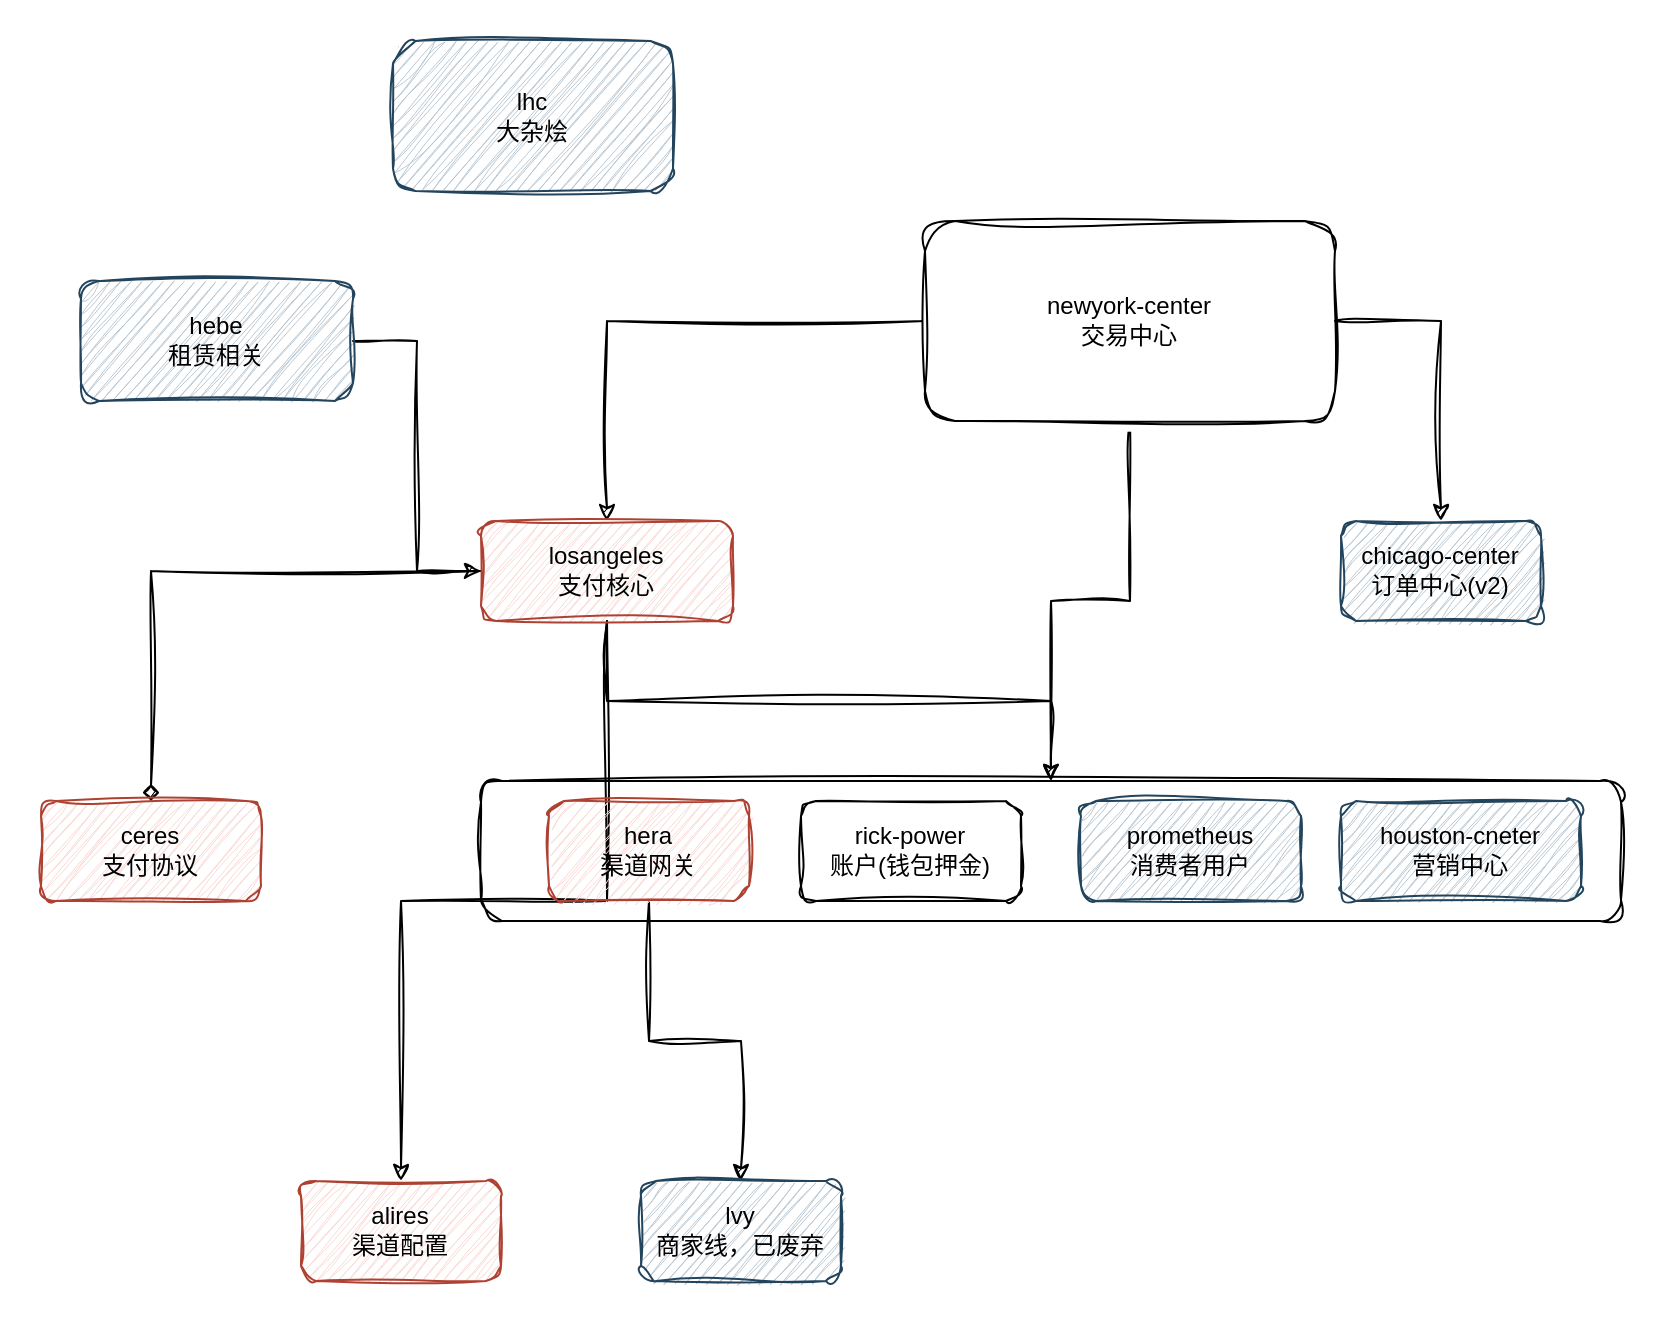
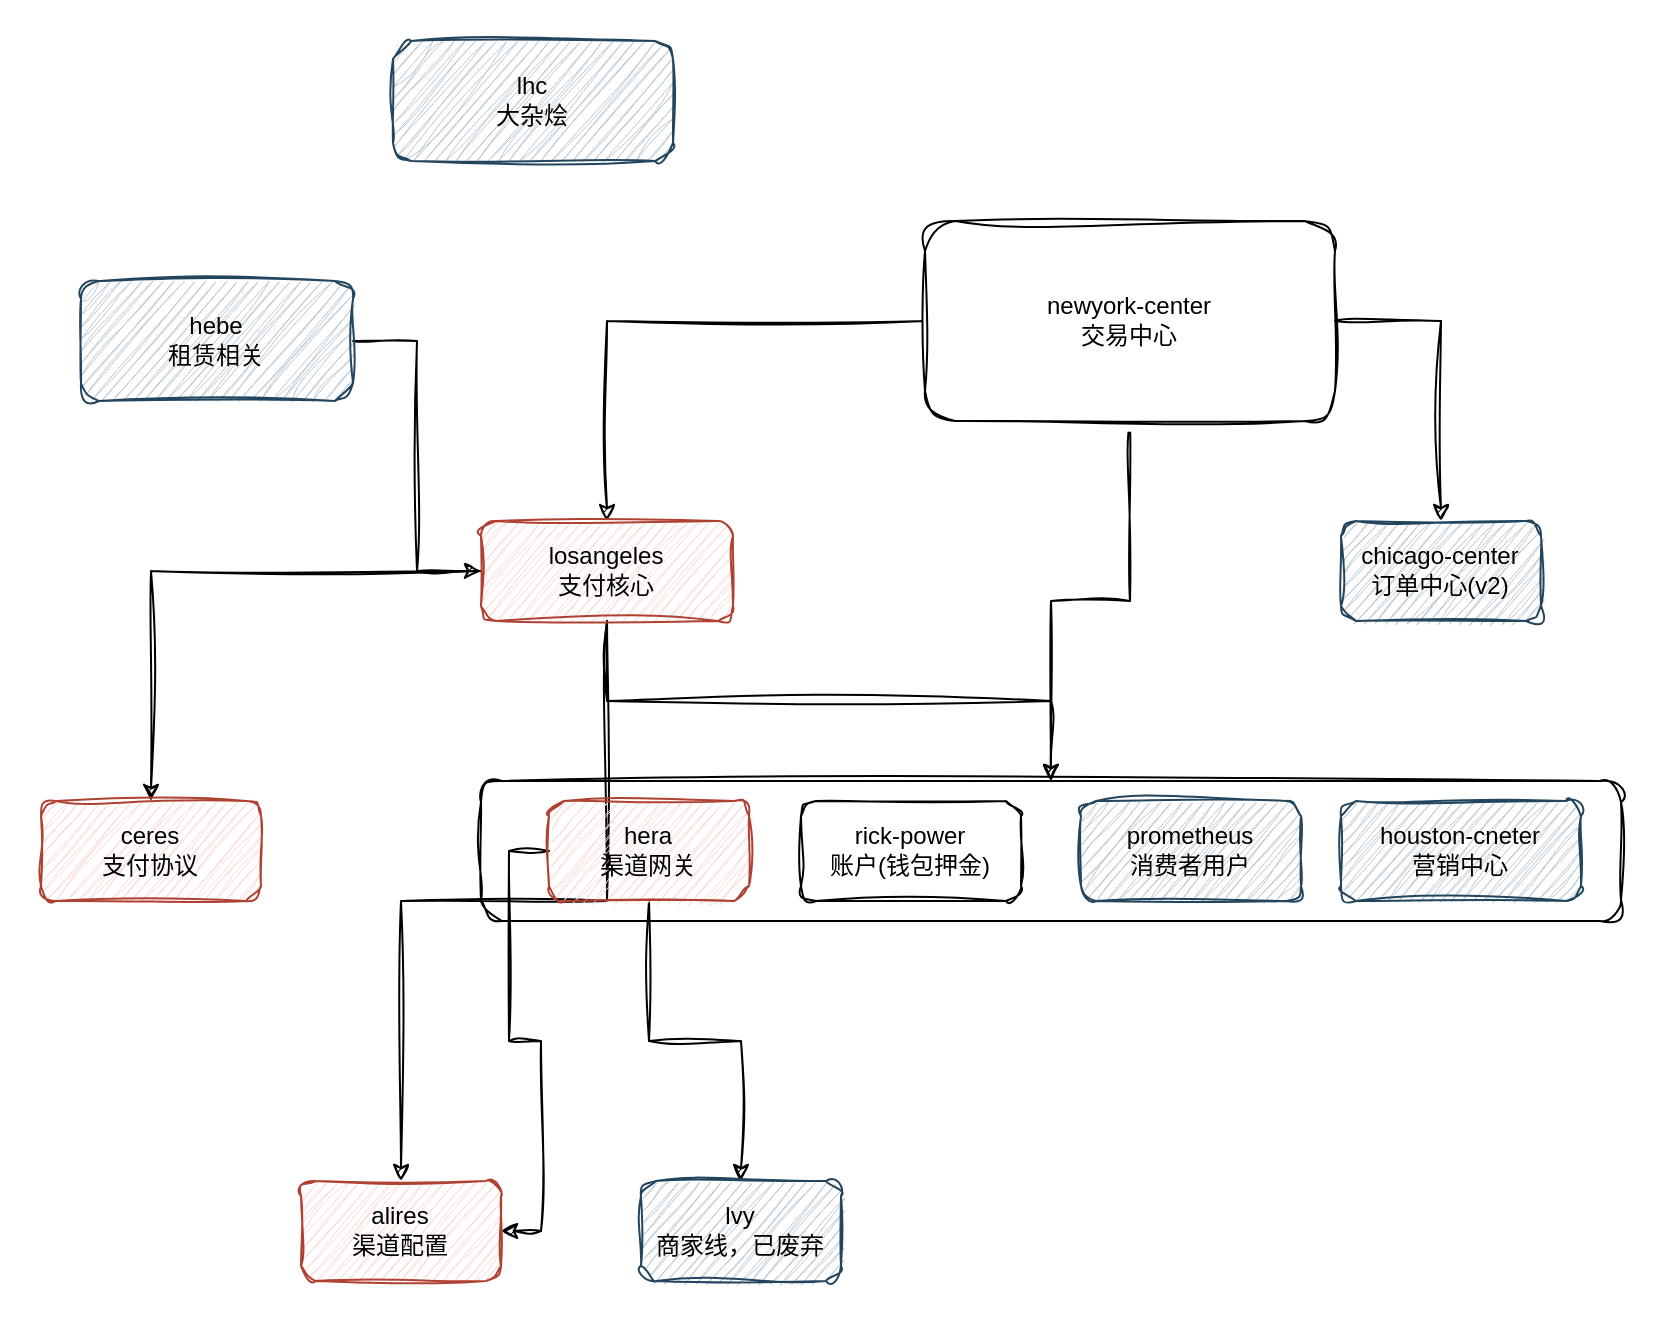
(533, 116) -> (533, 101)
(151, 784) -> (151, 785)
none -> (541, 1075)
